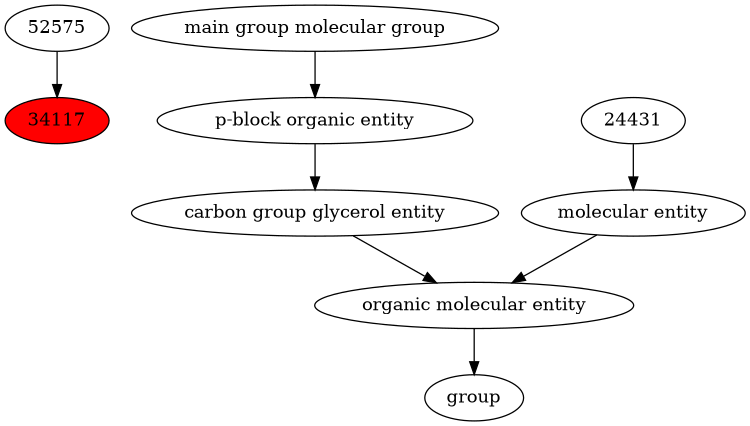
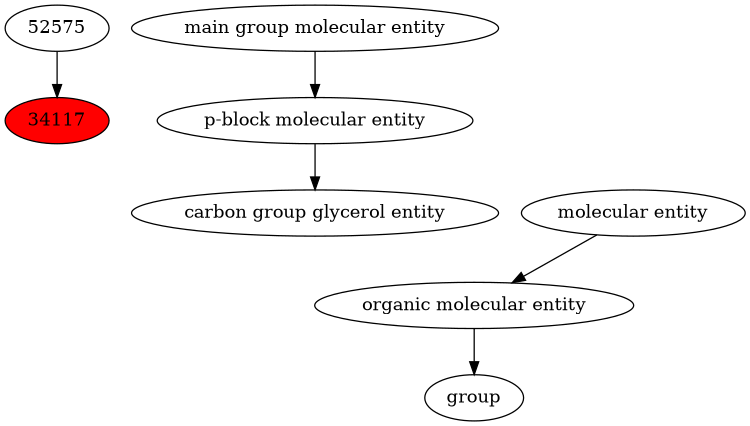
(315, 28) -> (315, 28)
(315, 121) -> (315, 121)
(633, 121) -> none
(389, 256) -> none
